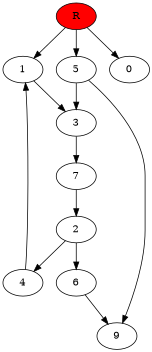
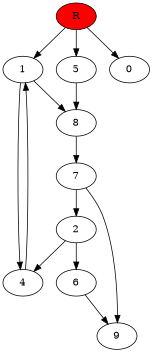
(76, 123) -> (76, 123)
none -> (18, 172)
(145, 190) -> (112, 249)
